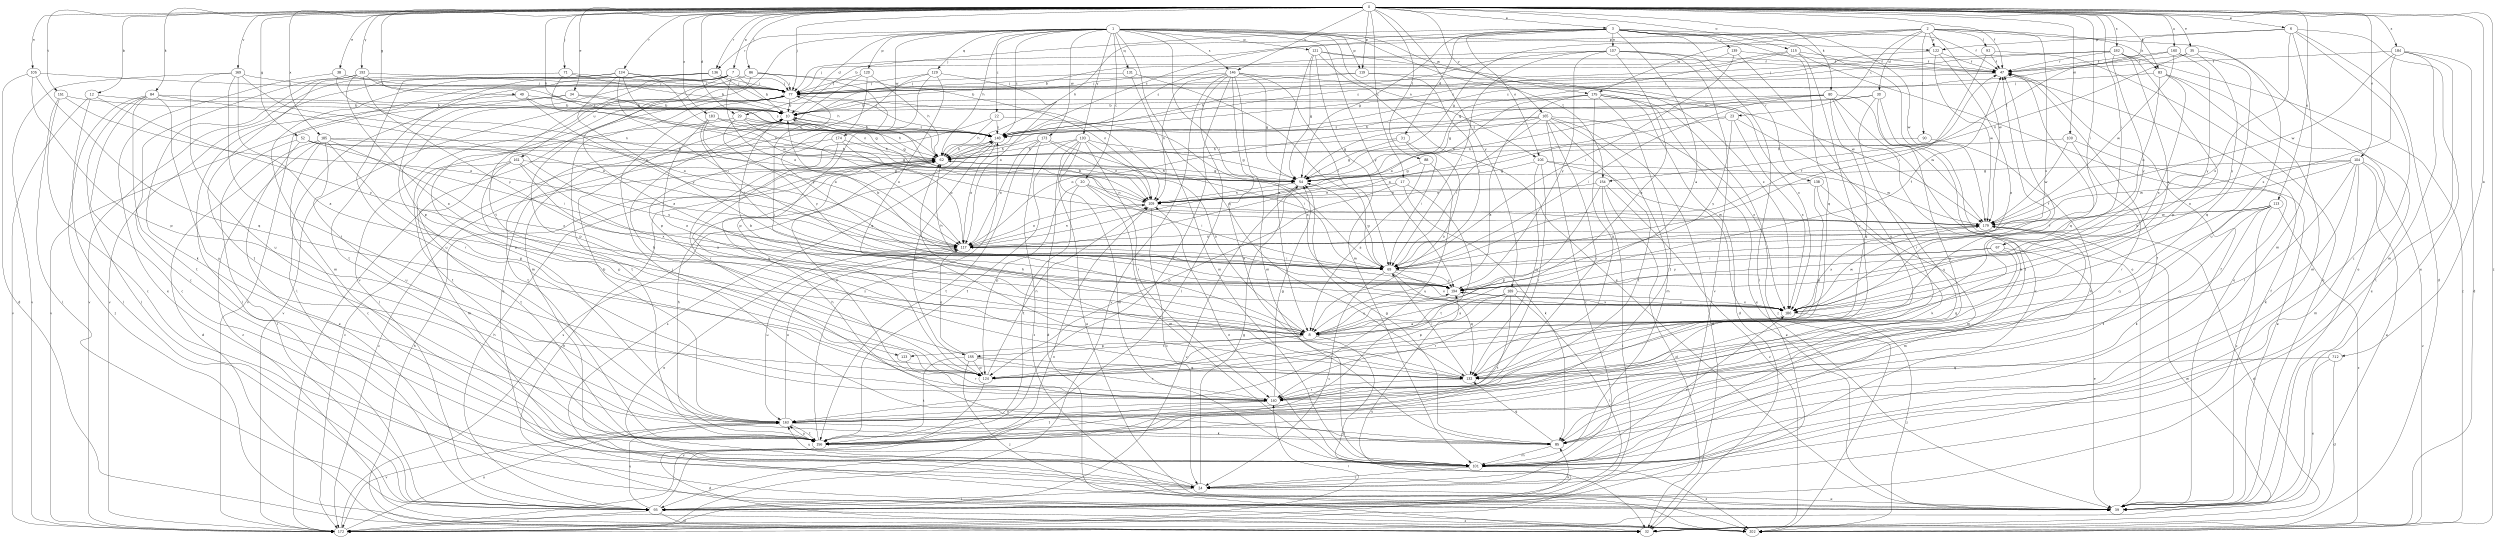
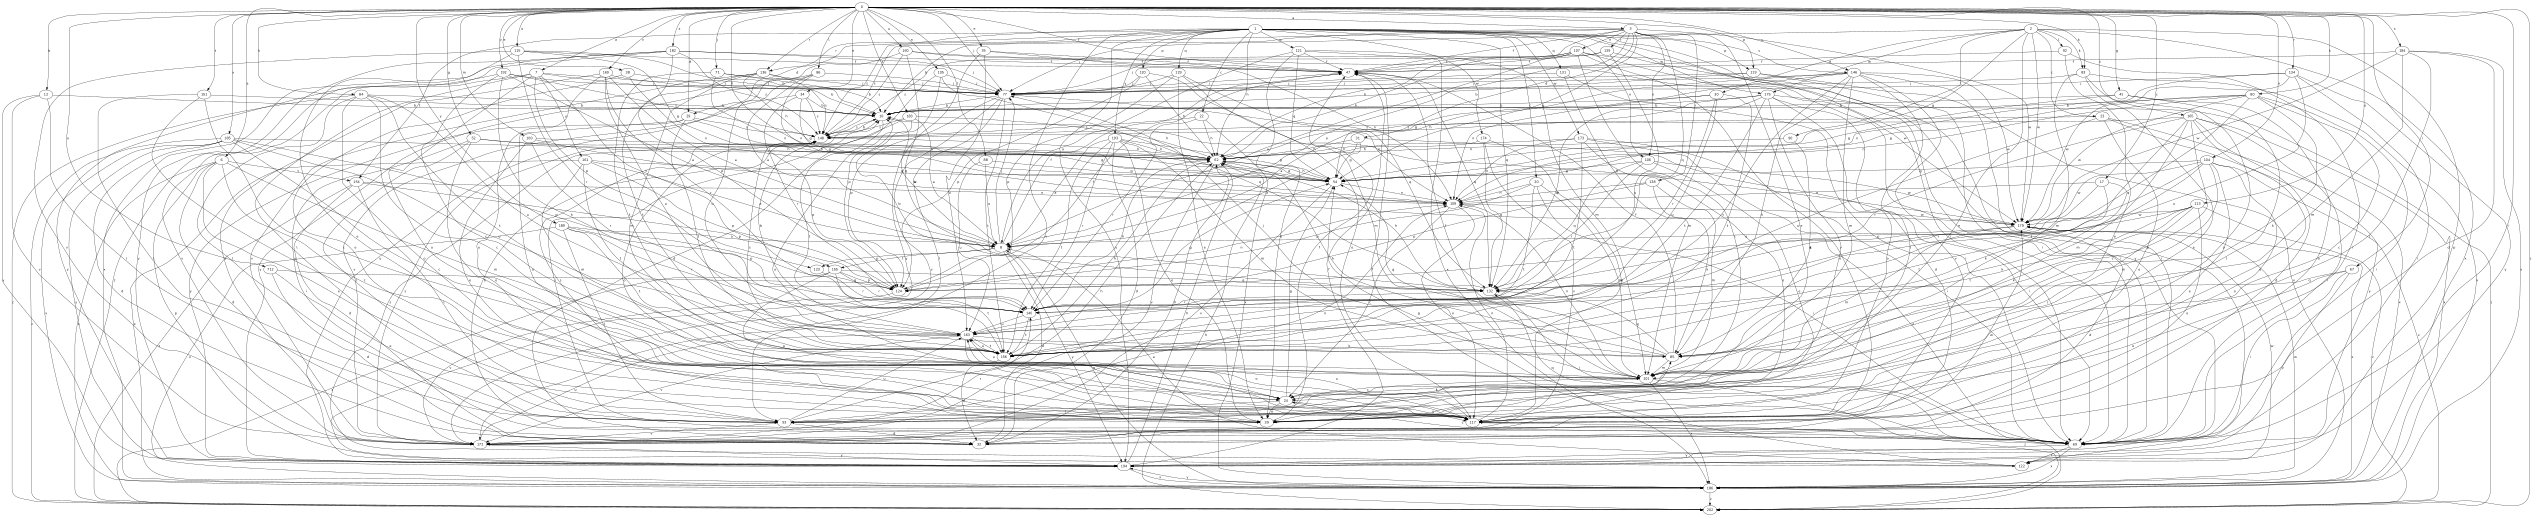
(1417, 132) -> (975, 150)
(1712, 209) -> (2049, 455)
(105, 215) -> (35, 182)
(1476, 231) -> (1512, 239)
(1122, 516) -> none
